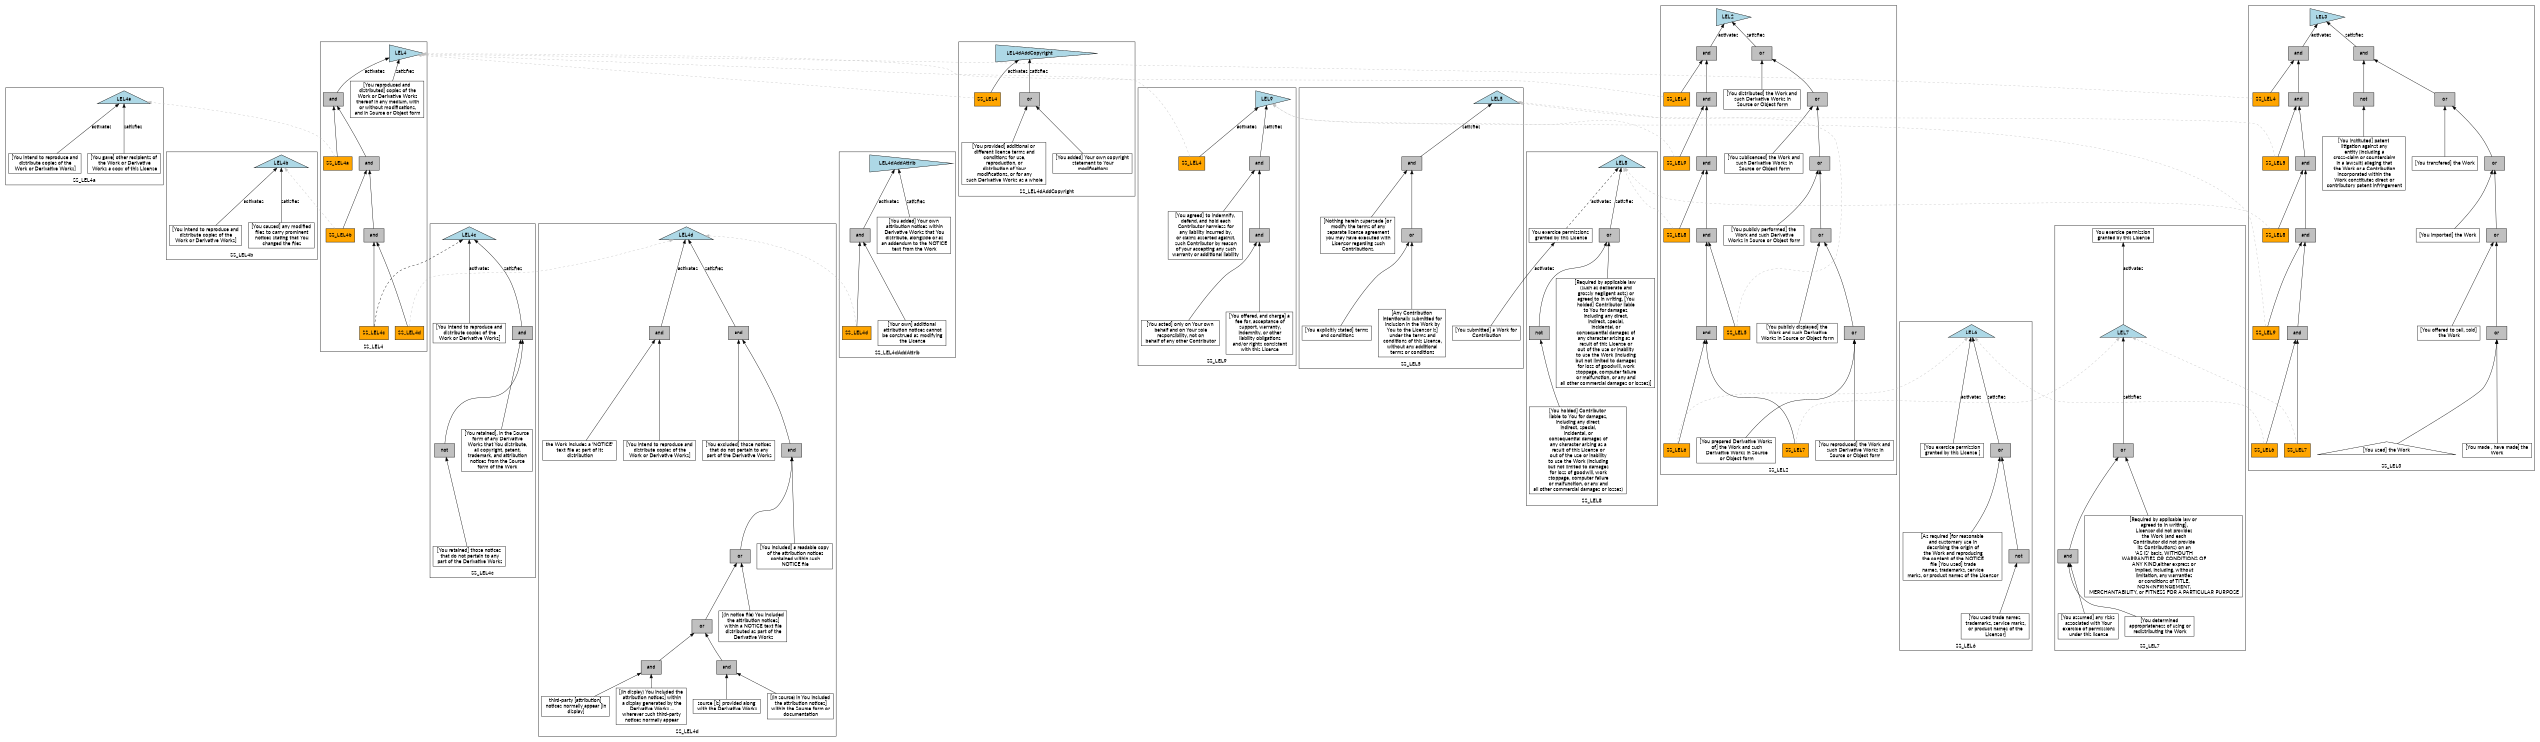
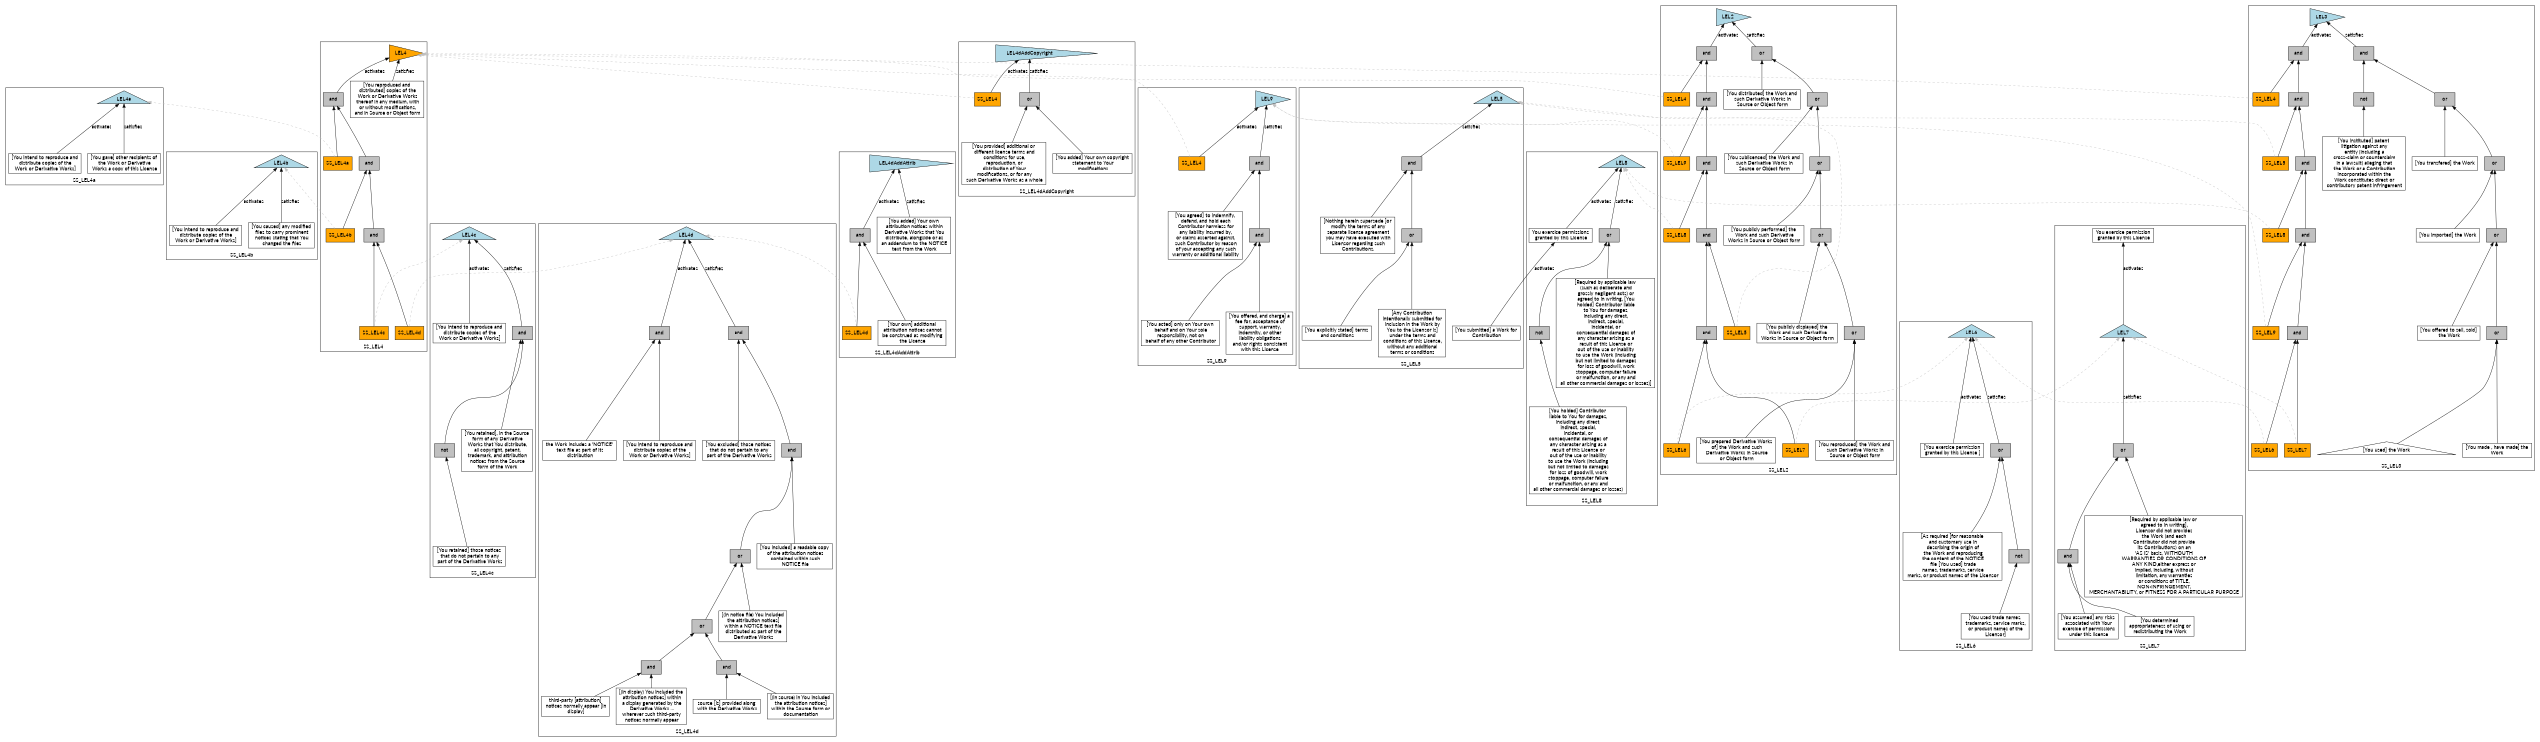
(401, 53) -> (401, 53)
(1591, 200) -> (1591, 200)
(402, 270) -> (402, 270)
